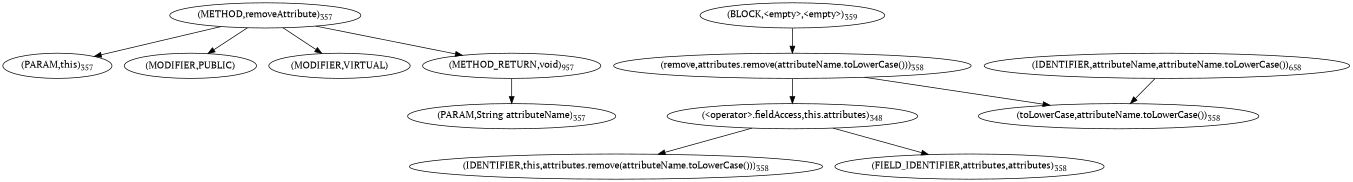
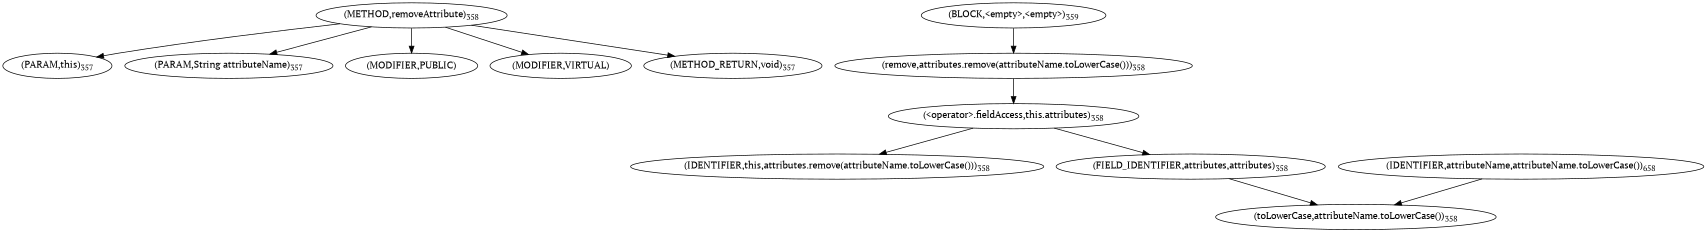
(327, 14) -> (473, 14)
(568, 65) -> (789, 65)
(512, 88) -> (324, 40)
(954, 91) -> (1270, 191)
(876, 115) -> (1098, 115)
